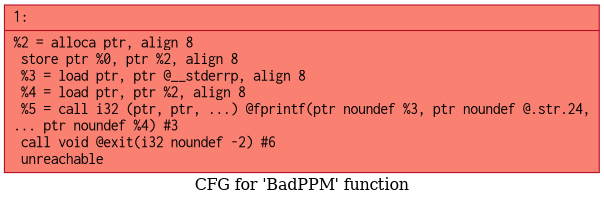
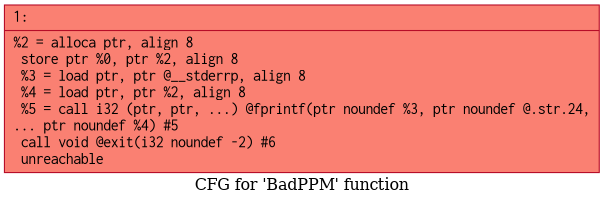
(96, 126) -> (96, 126)
